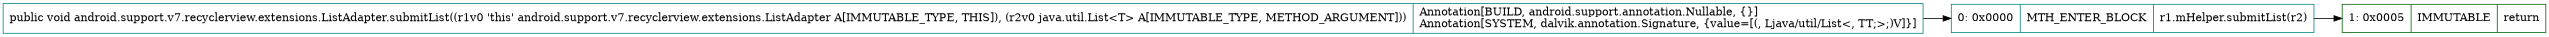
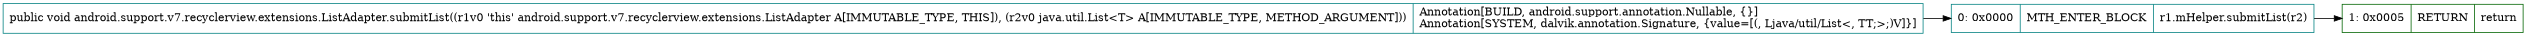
(2454, 18) -> (2443, 18)
